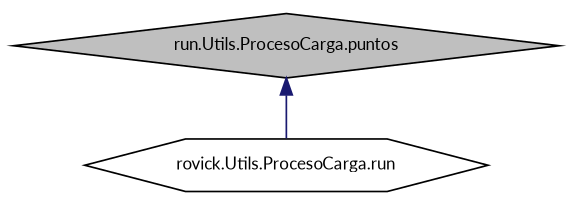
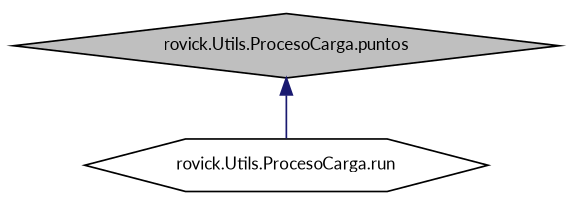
(286, 46) -> (286, 46)
